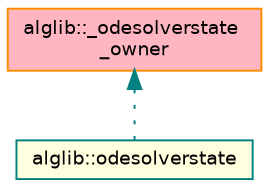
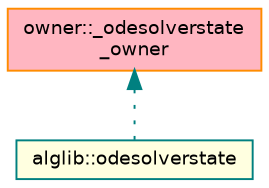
(135, 40) -> (135, 40)
